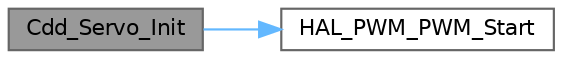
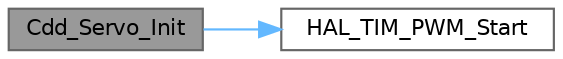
(418, 29) -> (418, 29)
